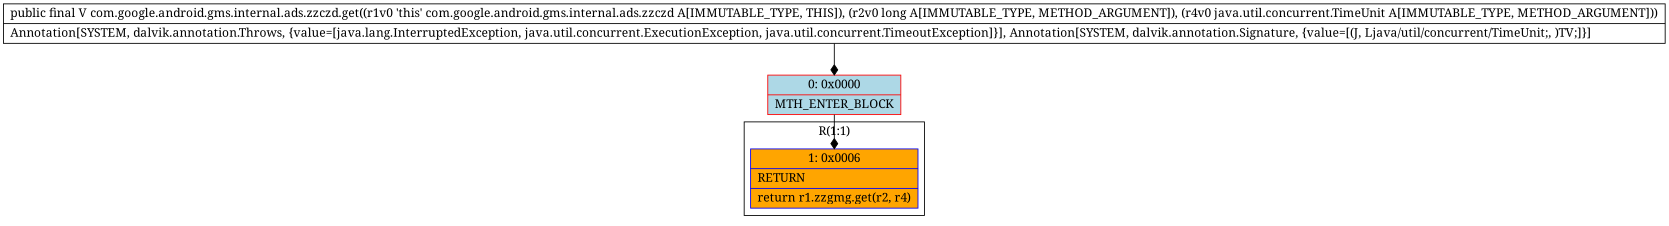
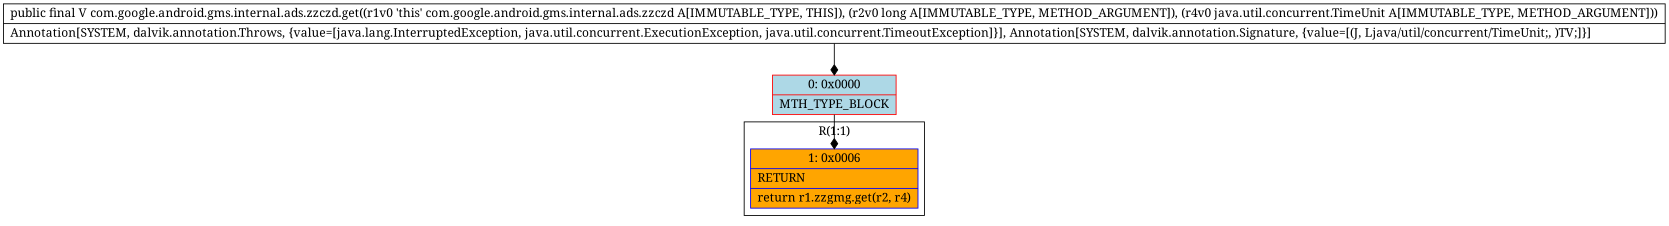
(834, 104) -> (834, 104)
